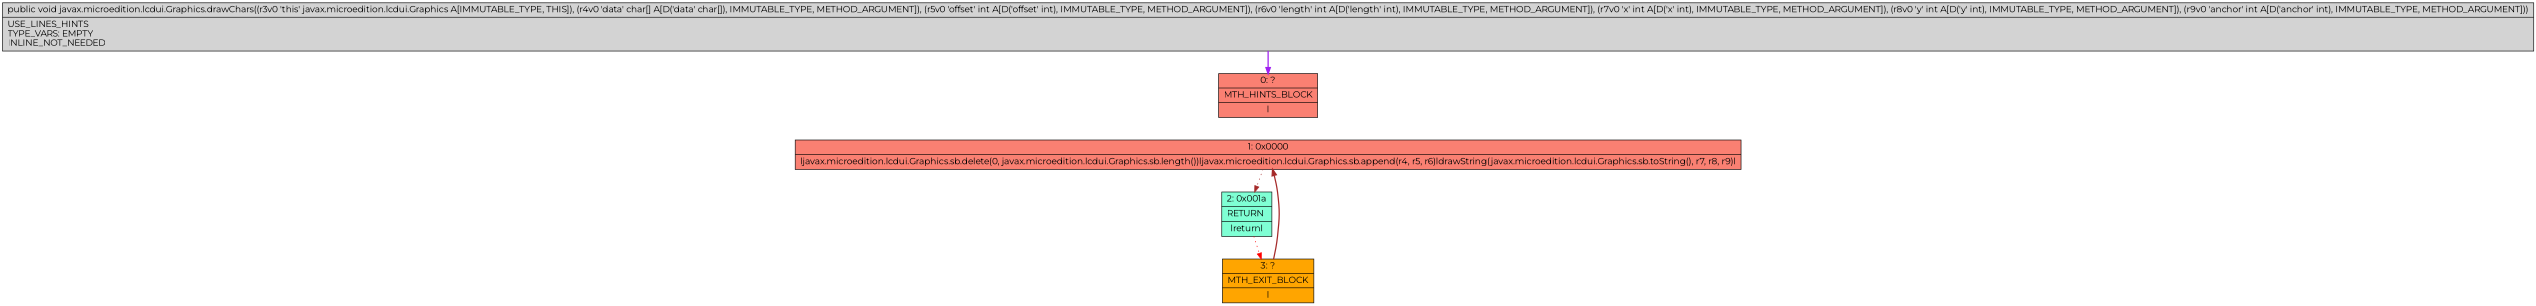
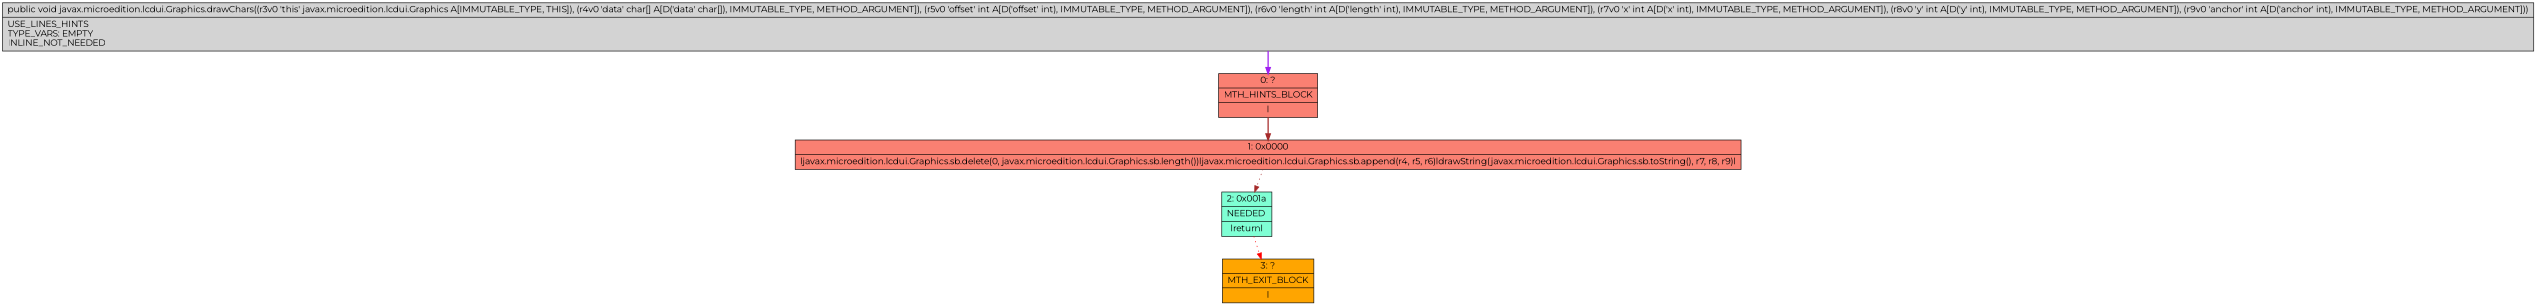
(1245, 214) -> (1246, 214)
(1279, 217) -> (1268, 126)
